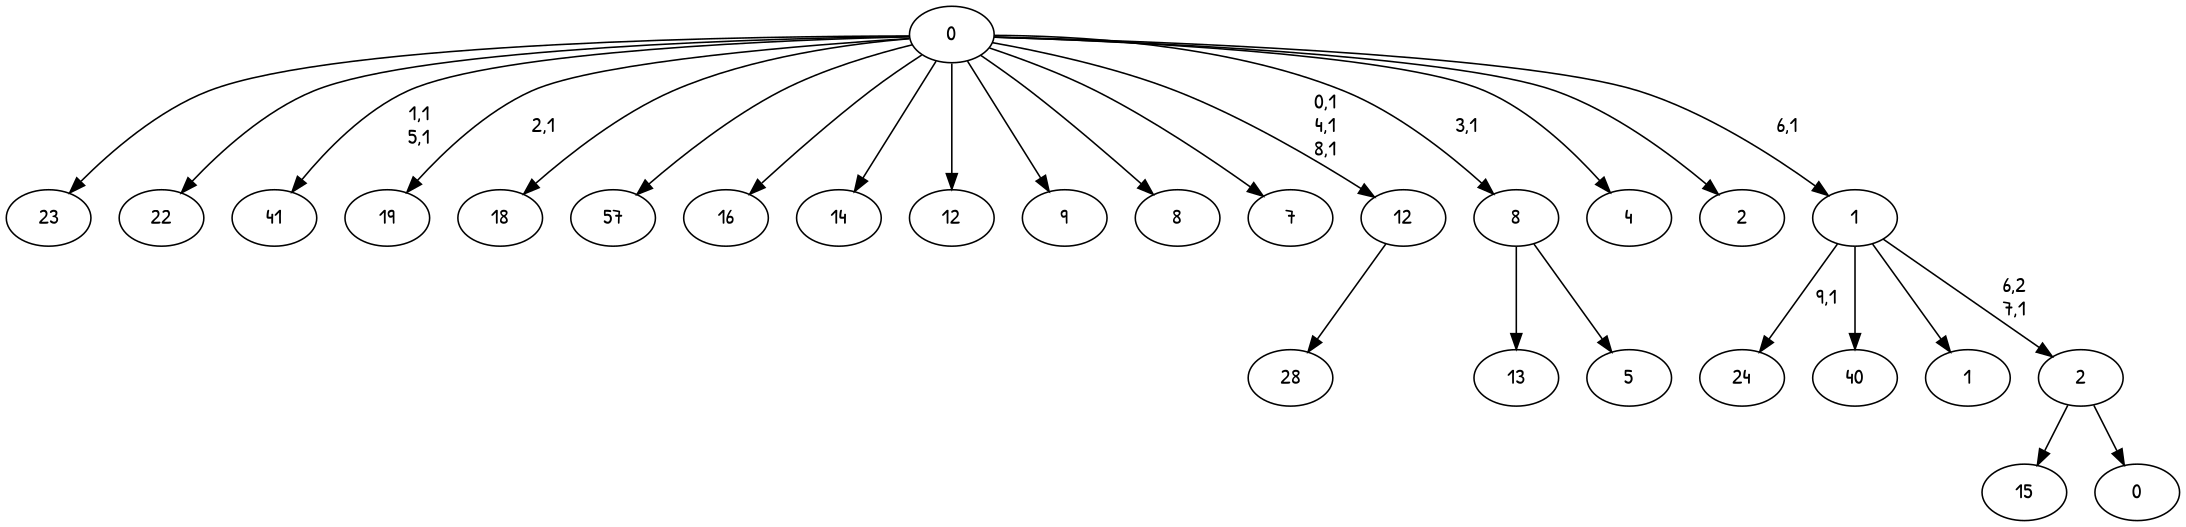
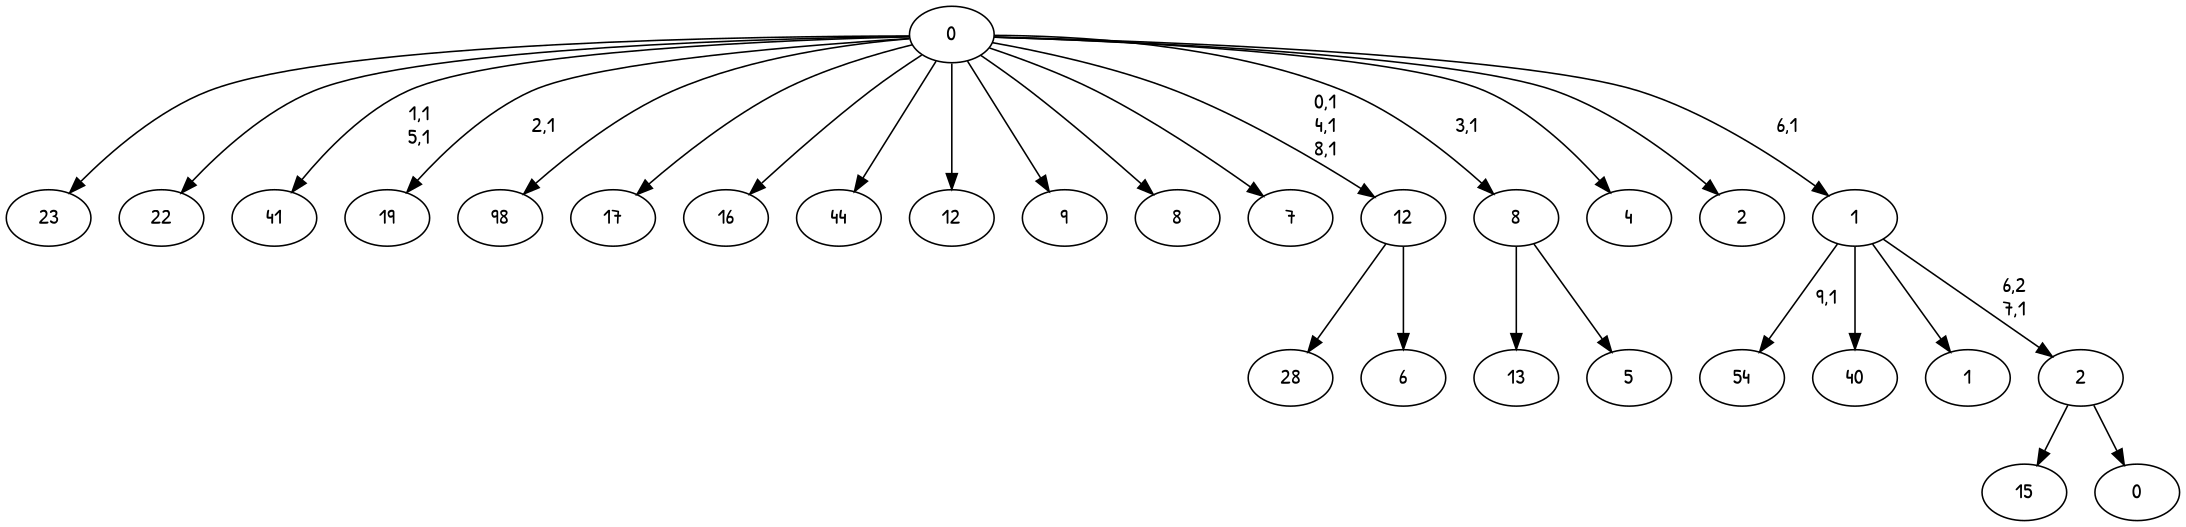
(500, 218) -> (500, 218)
(613, 218) -> (613, 218)
(839, 218) -> (839, 218)
none -> (1403, 378)
(1742, 378) -> (1742, 378)
